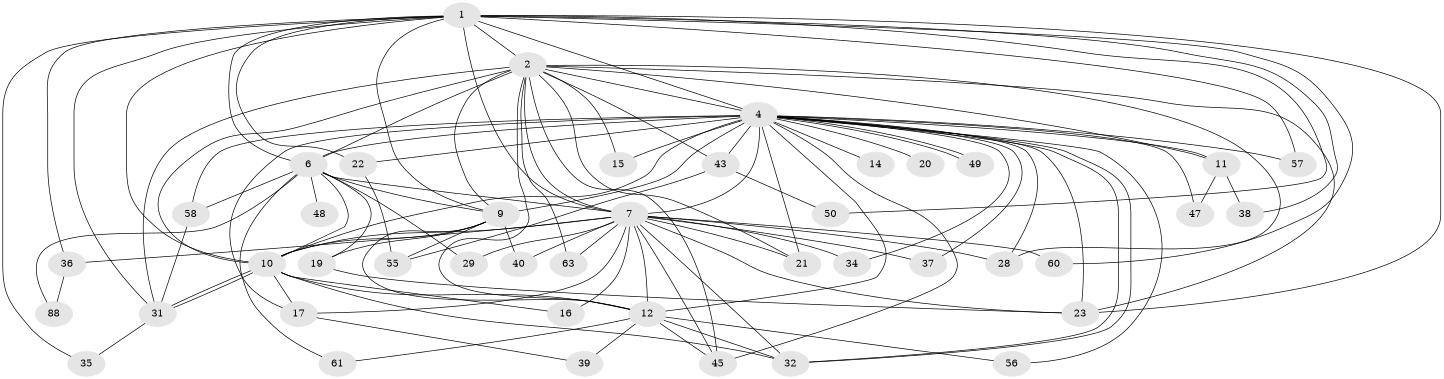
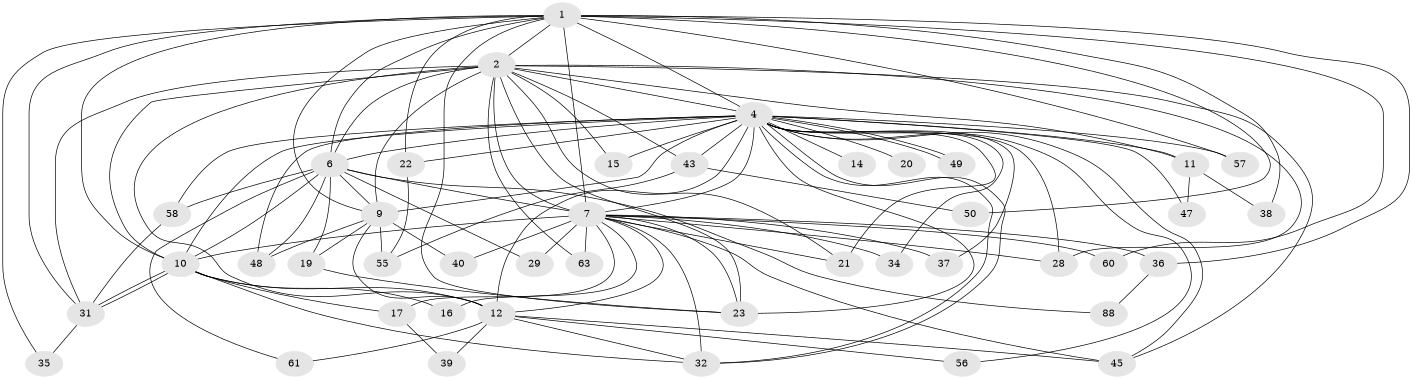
(412, 130) -> (463, 128)
(383, 239) -> (329, 233)
